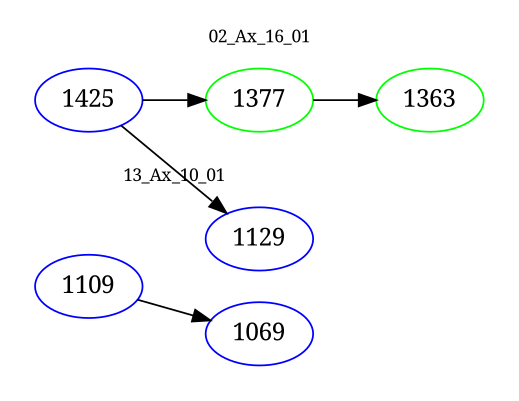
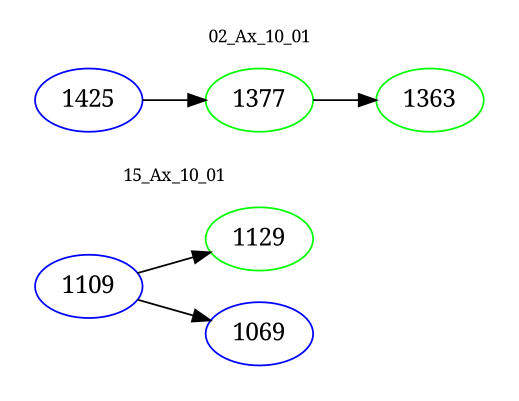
(259, 38) -> (259, 38)
(176, 171) -> (165, 265)
(174, 177) -> (174, 177)
(259, 239) -> (259, 239)
